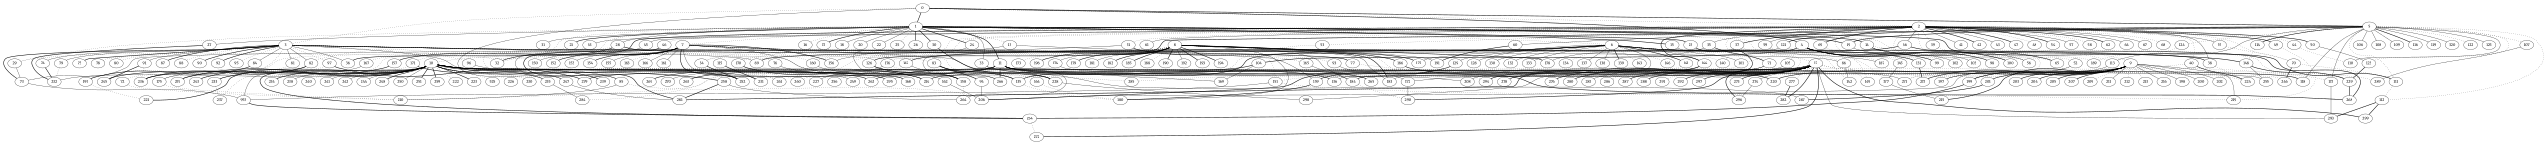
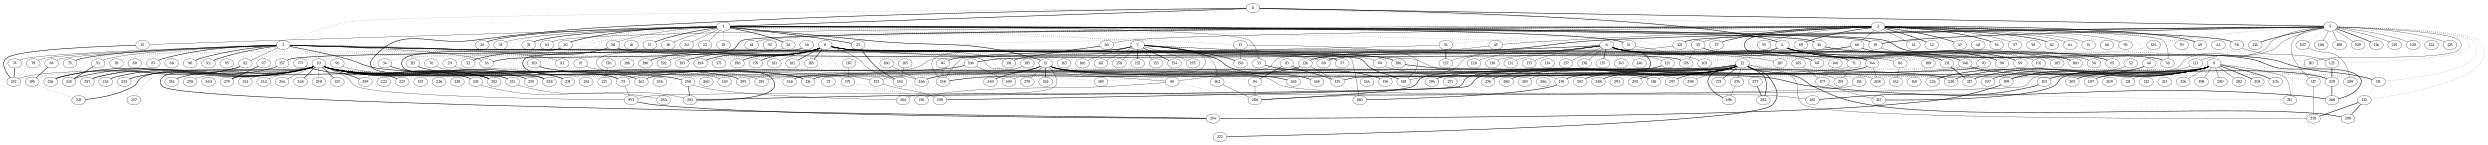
(629, 24) -> (733, 21)
(1998, 45) -> none
(2452, 45) -> (2413, 45)
(2527, 45) -> (2303, 45)
(1192, 94) -> none
